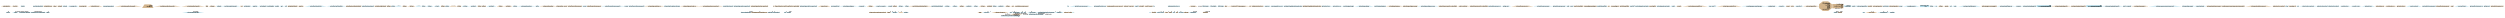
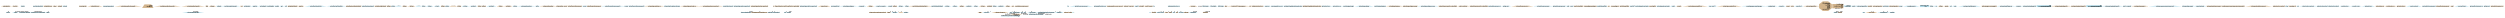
(73, 6) -> none
(1015, 13) -> (1007, 13)
